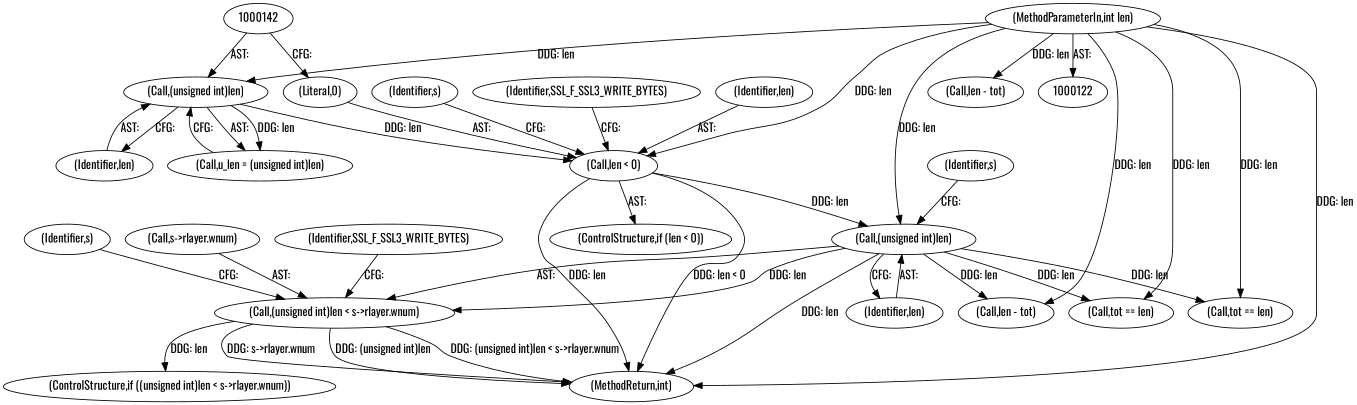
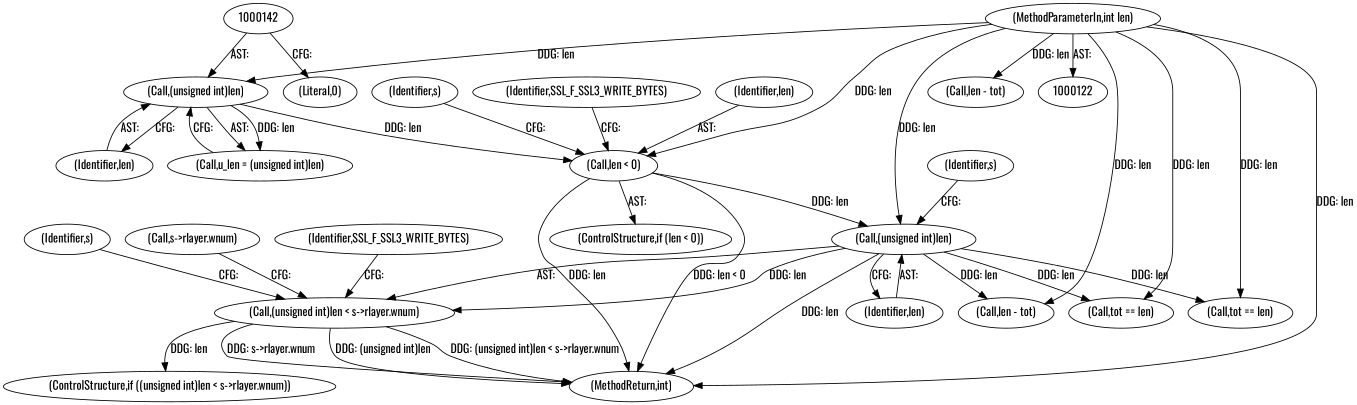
(457, 131) -> none
(283, 276) -> (283, 276)
